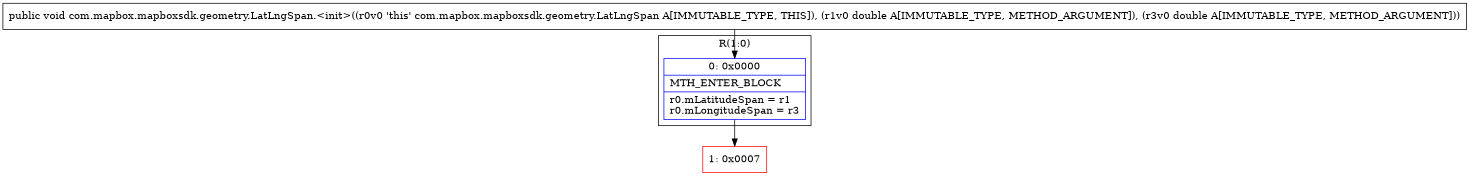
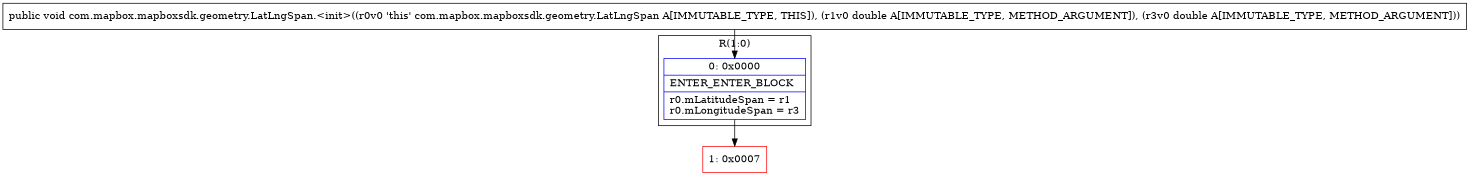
(726, 83) -> (732, 83)
